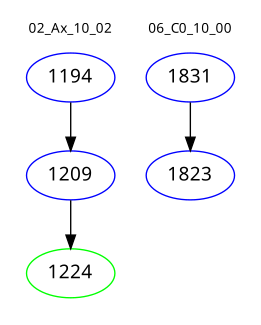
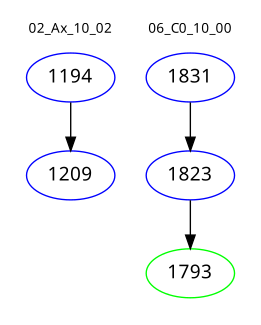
(71, 273) -> none
none -> (190, 273)
